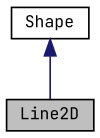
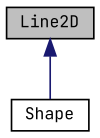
(50, 78) -> (50, 78)
